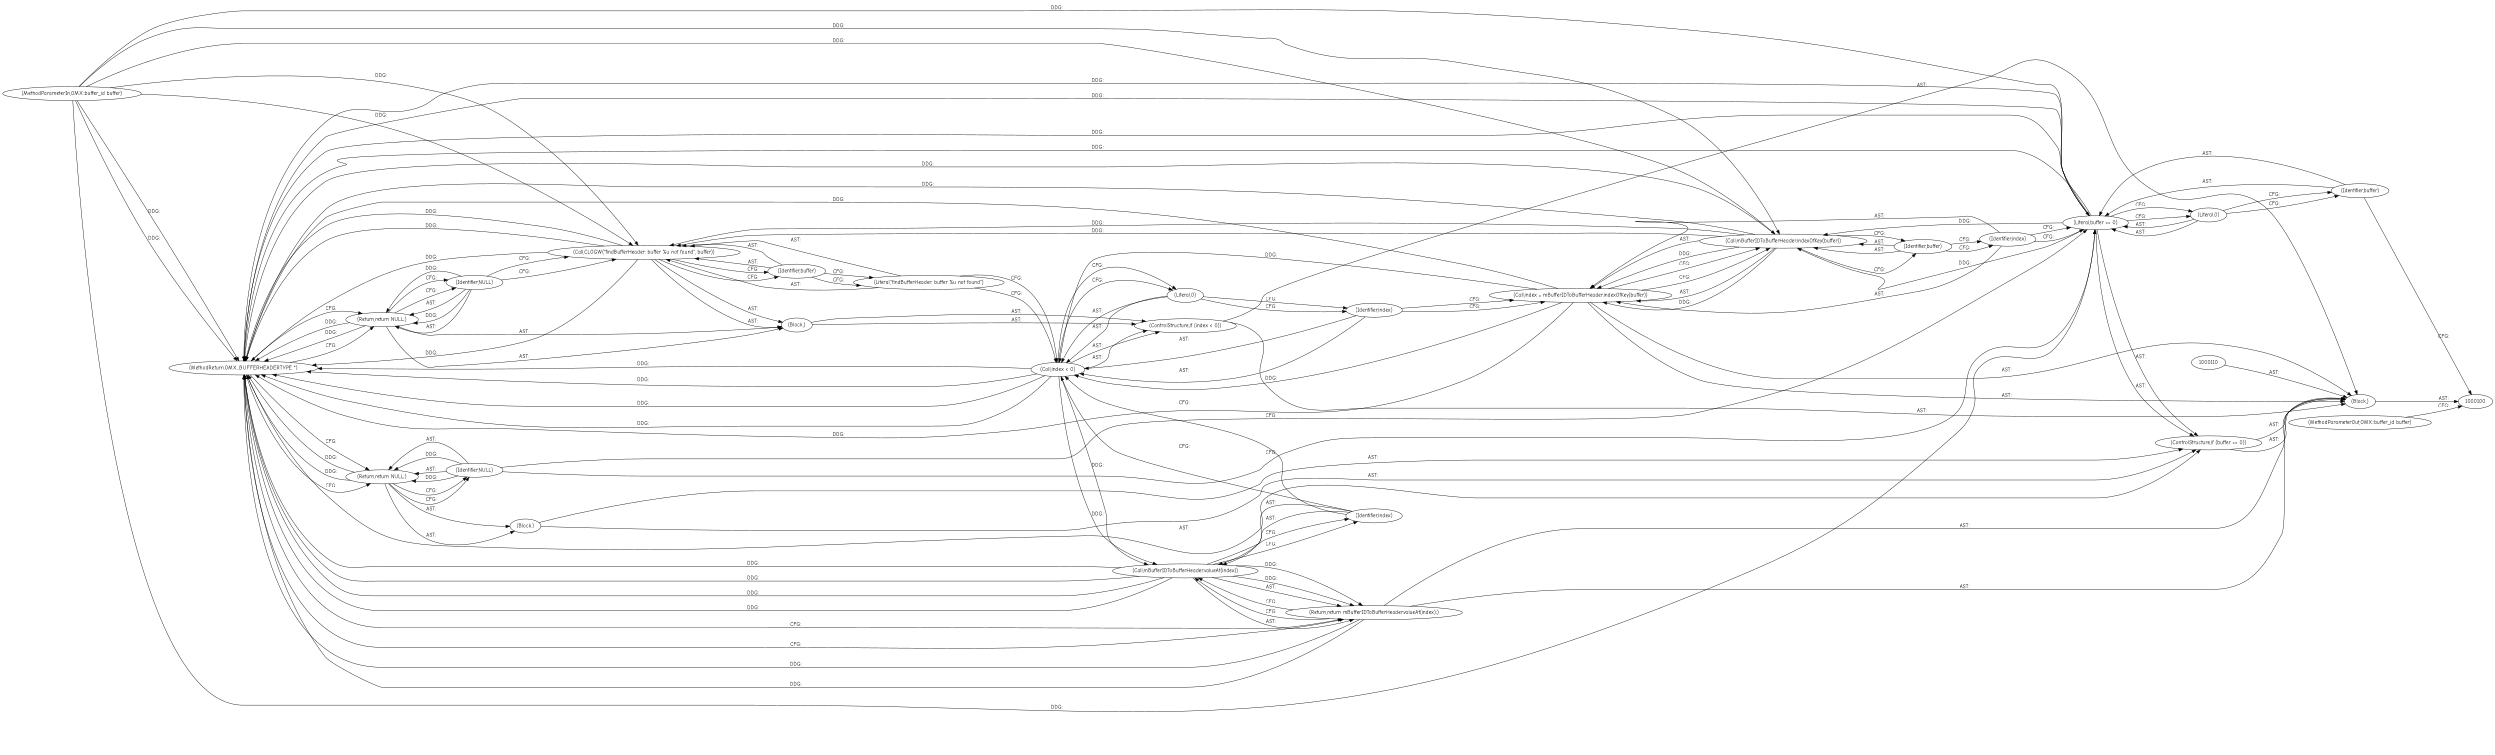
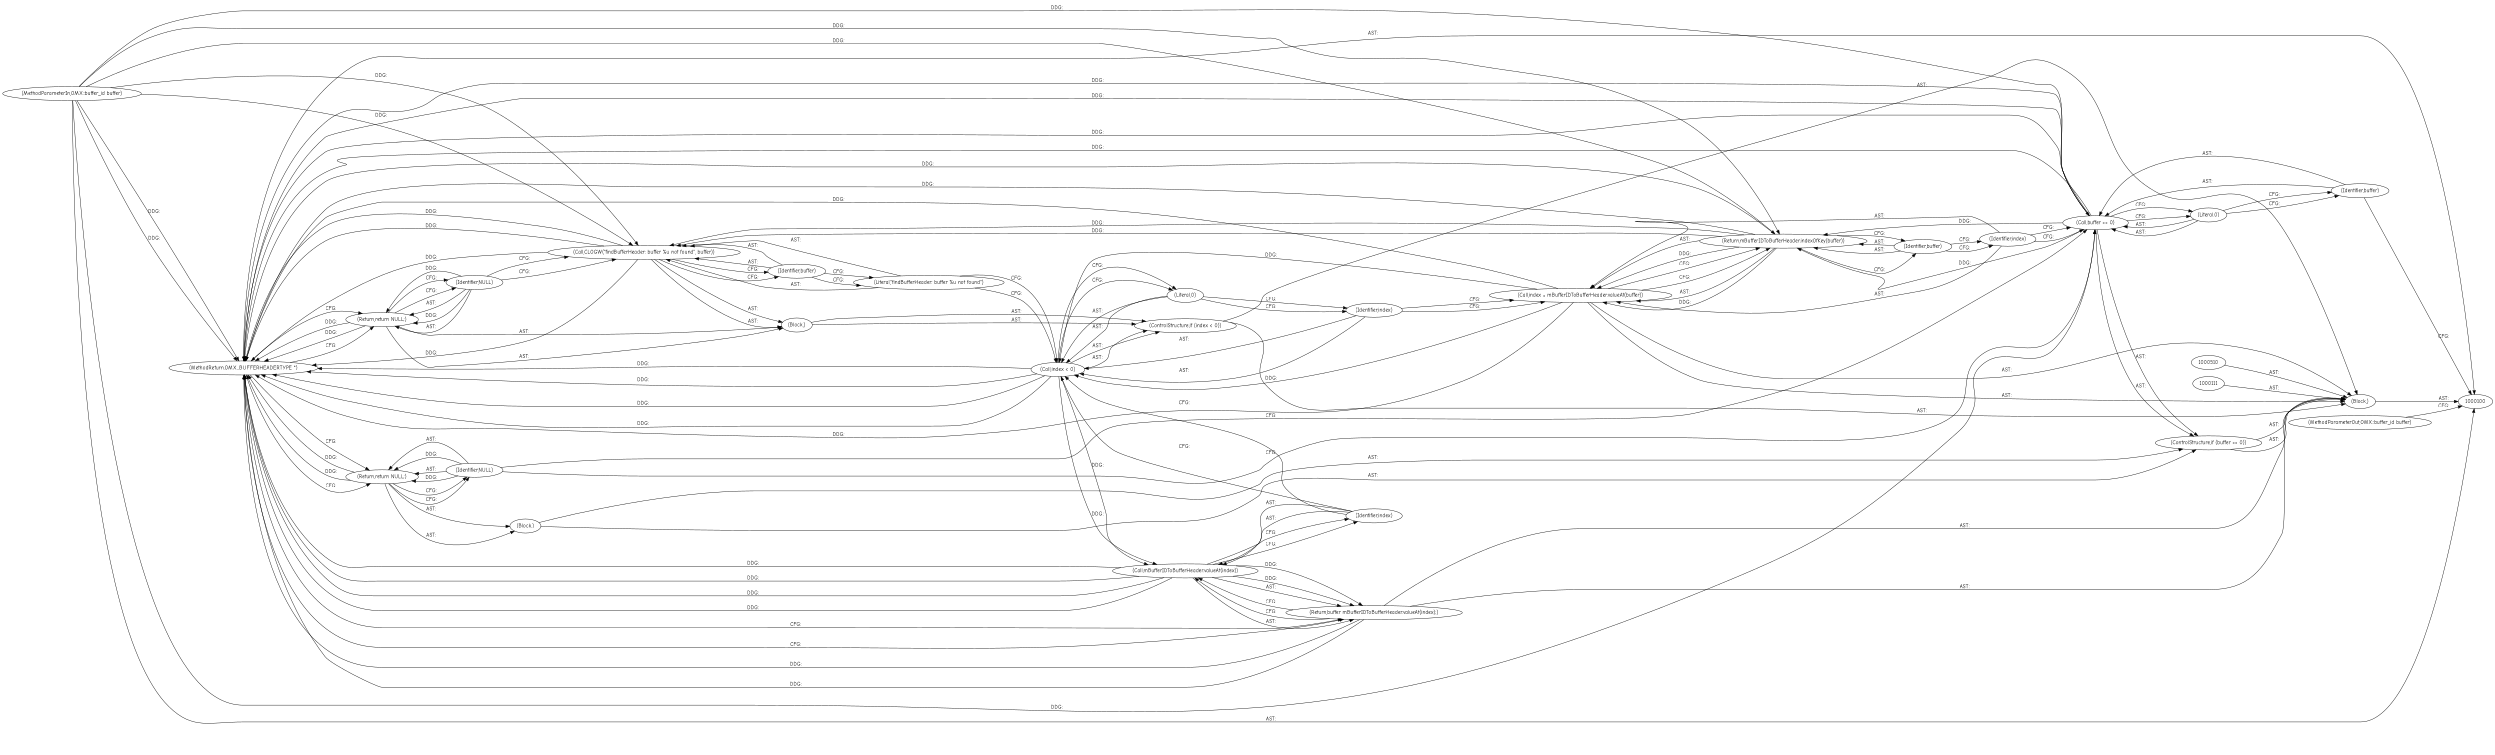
(2096, 223) -> (2096, 223)
(1783, 241) -> (1783, 241)
(1581, 295) -> (1581, 295)
(2209, 362) -> (2209, 362)
none -> (2209, 384)
(1206, 553) -> (1385, 39)
(1374, 613) -> (1374, 613)
none -> (1122, 722)
